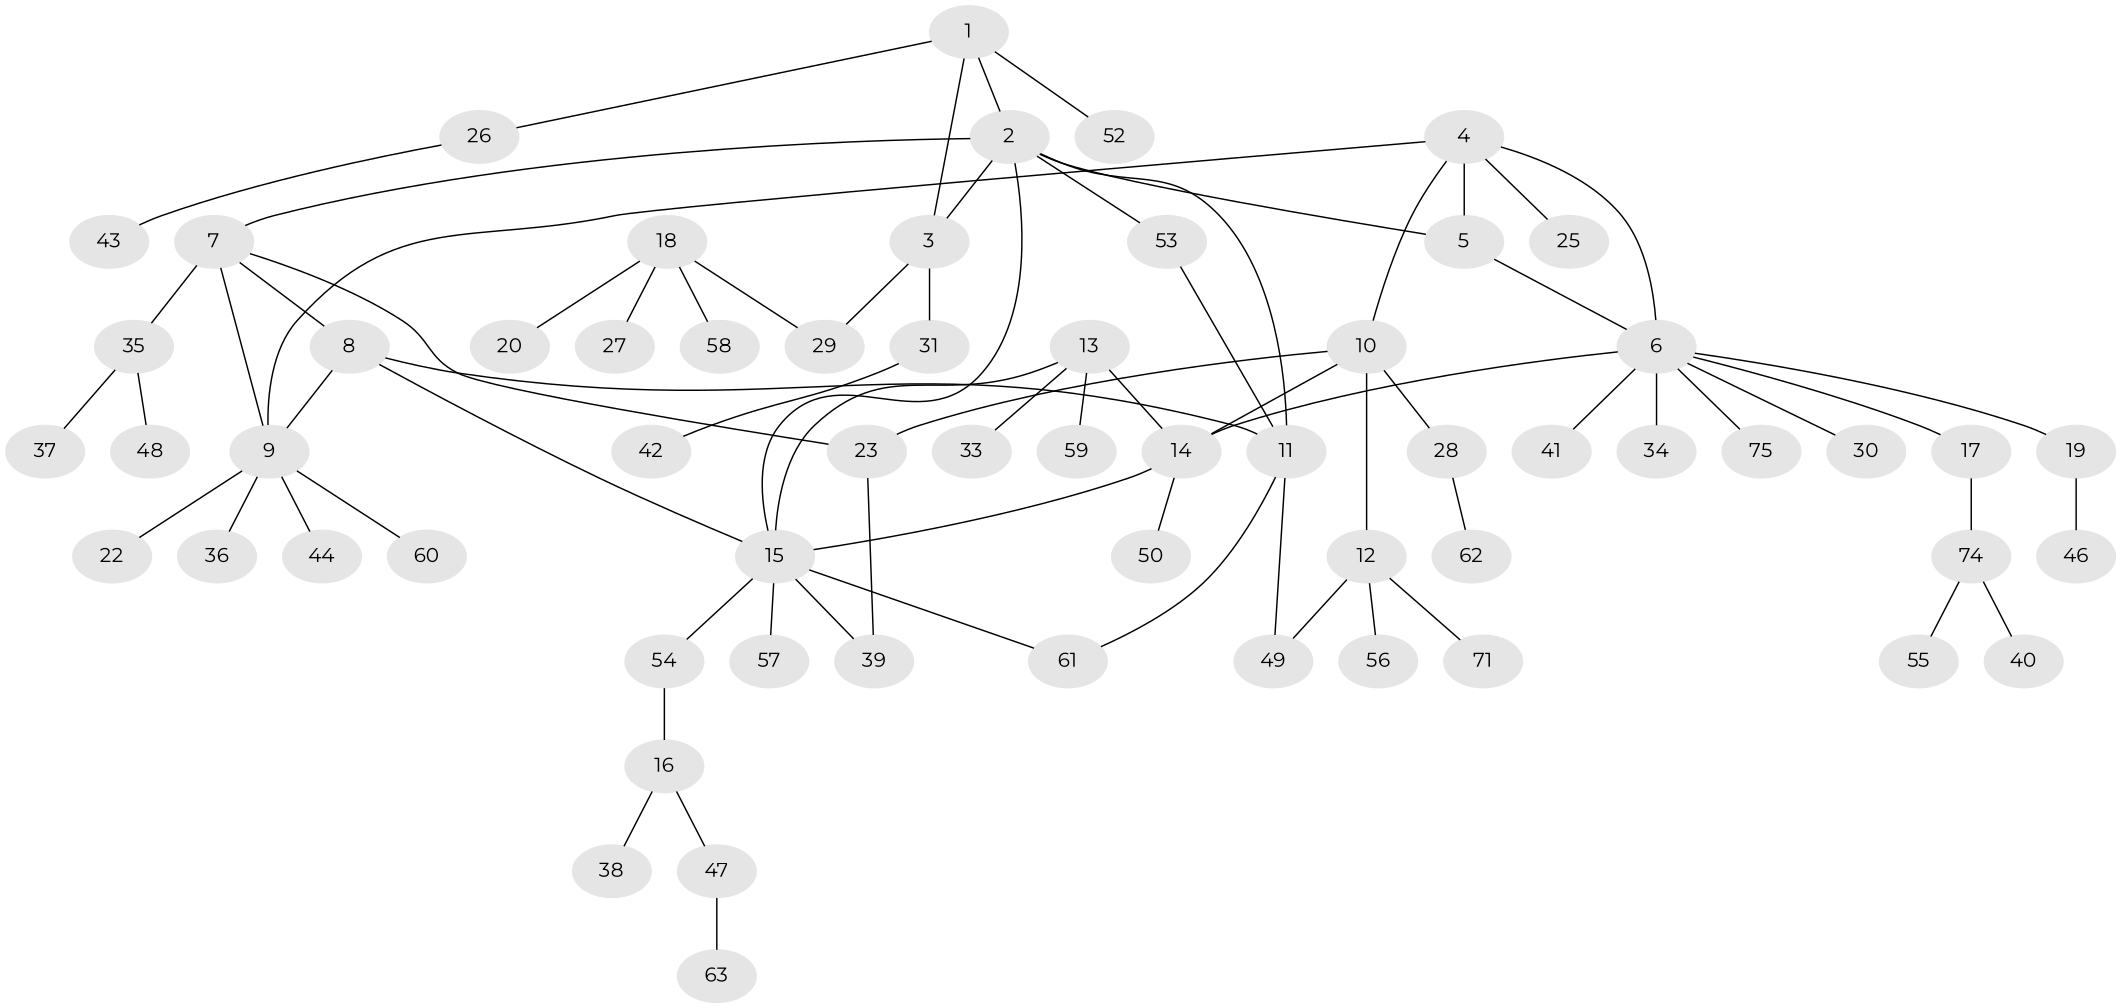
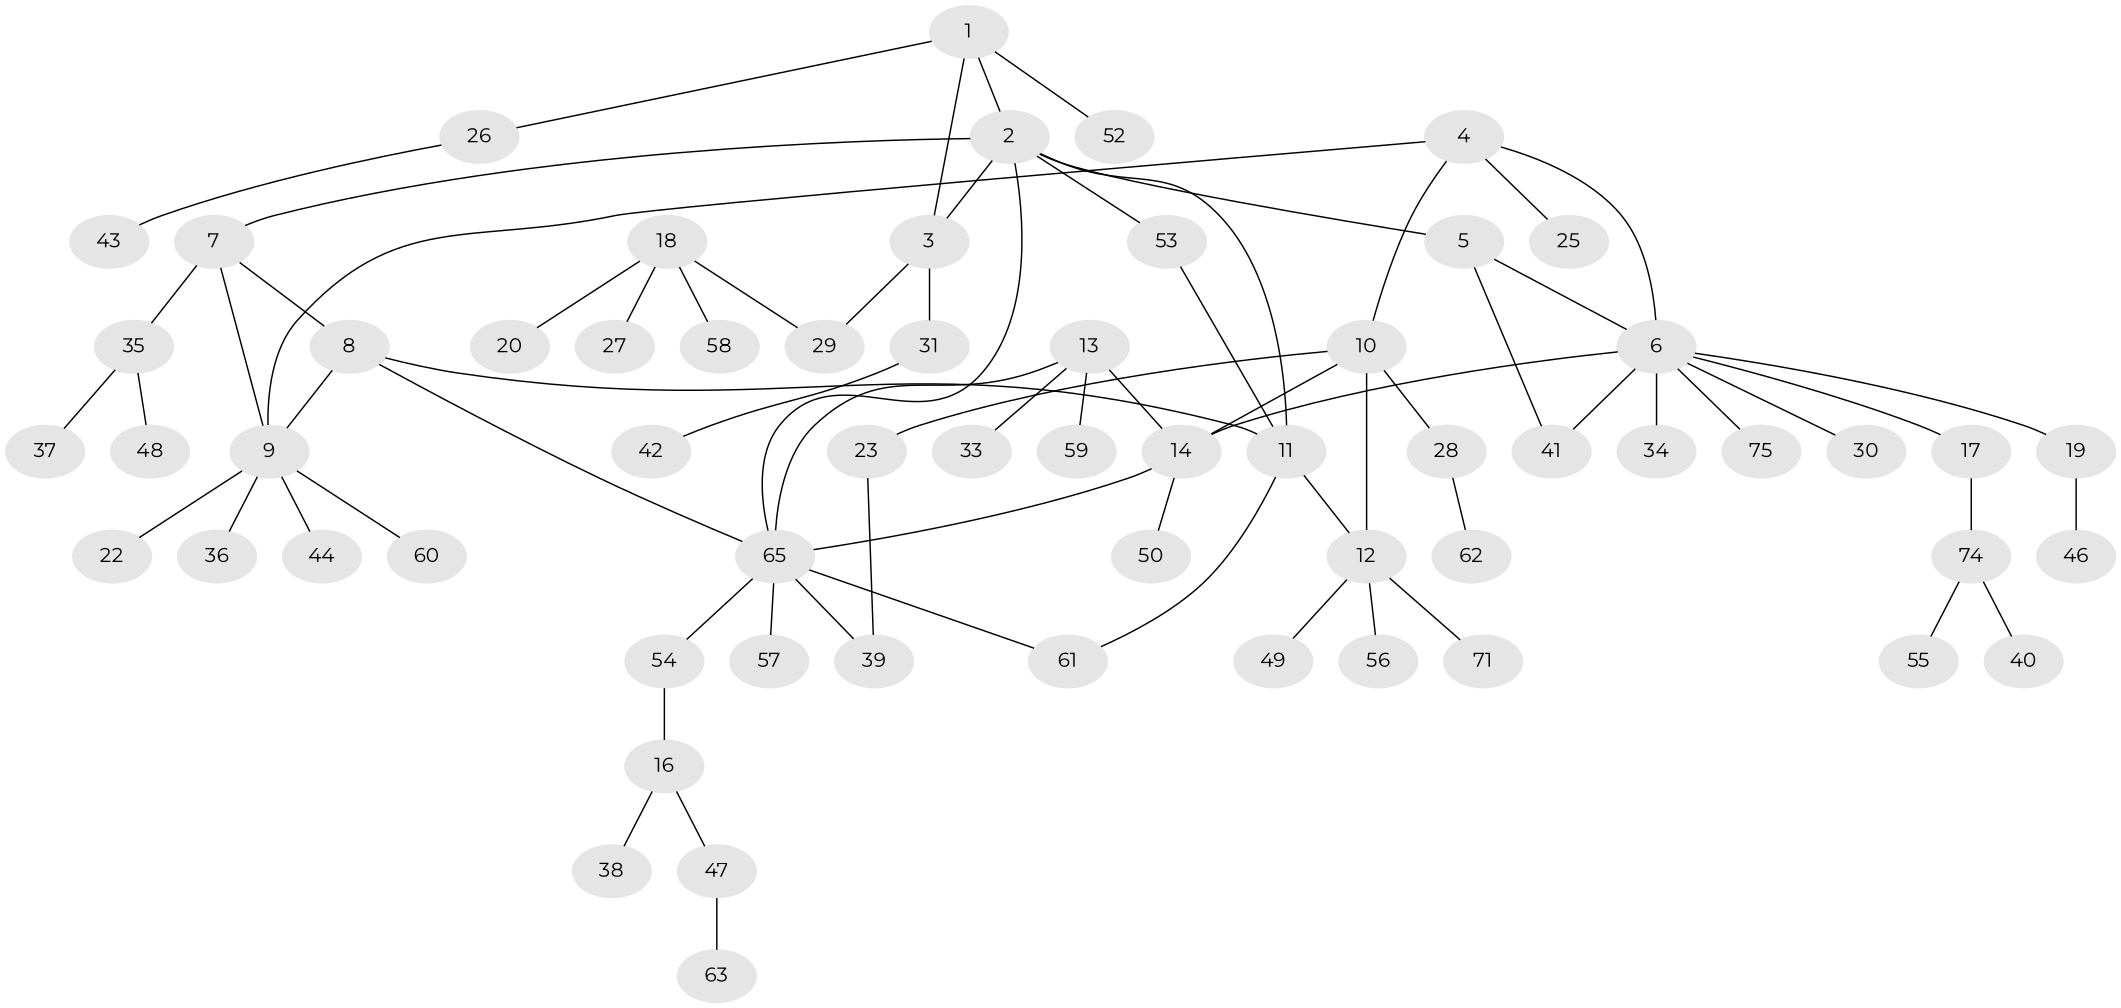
(1464, 190) -> (1508, 347)
(522, 390) -> none
(775, 557) -> (775, 557)
(1280, 557) -> (1327, 504)
